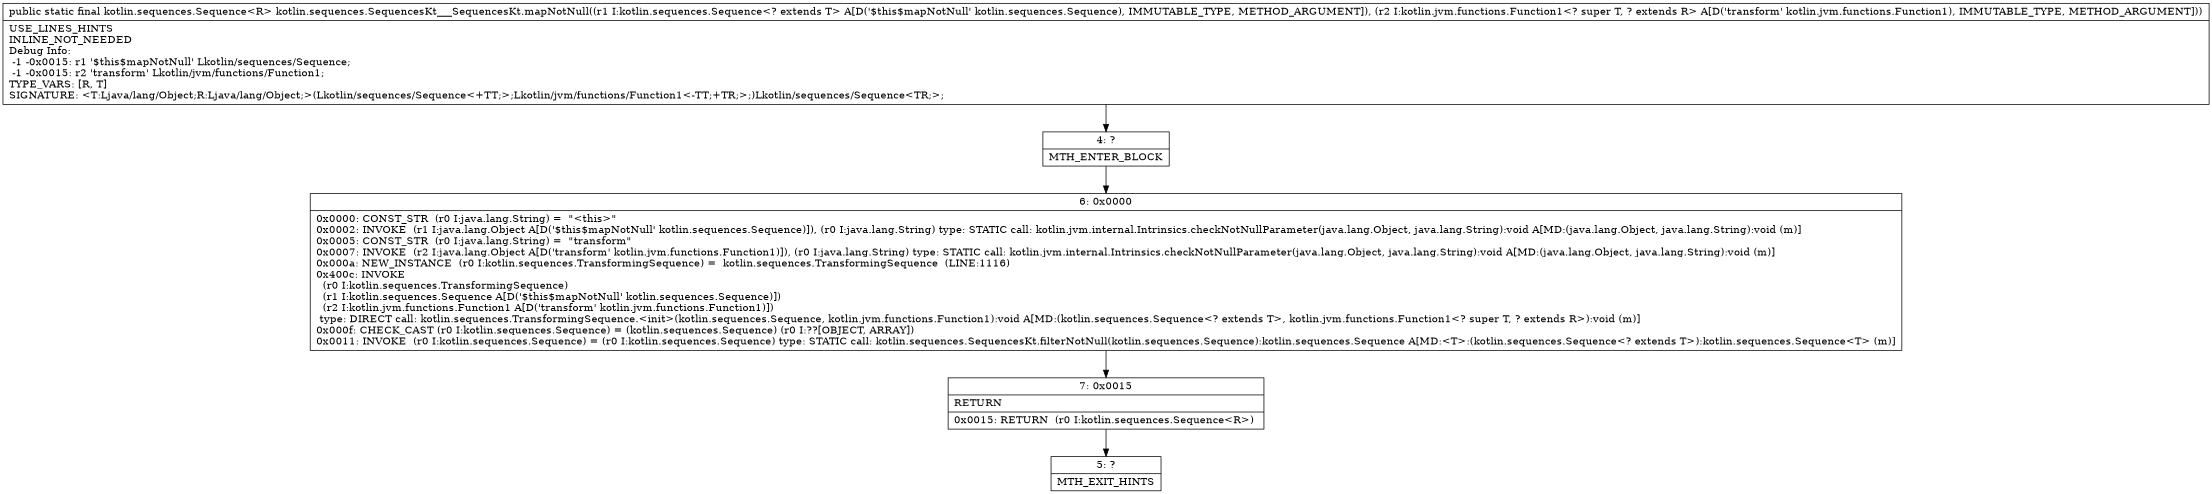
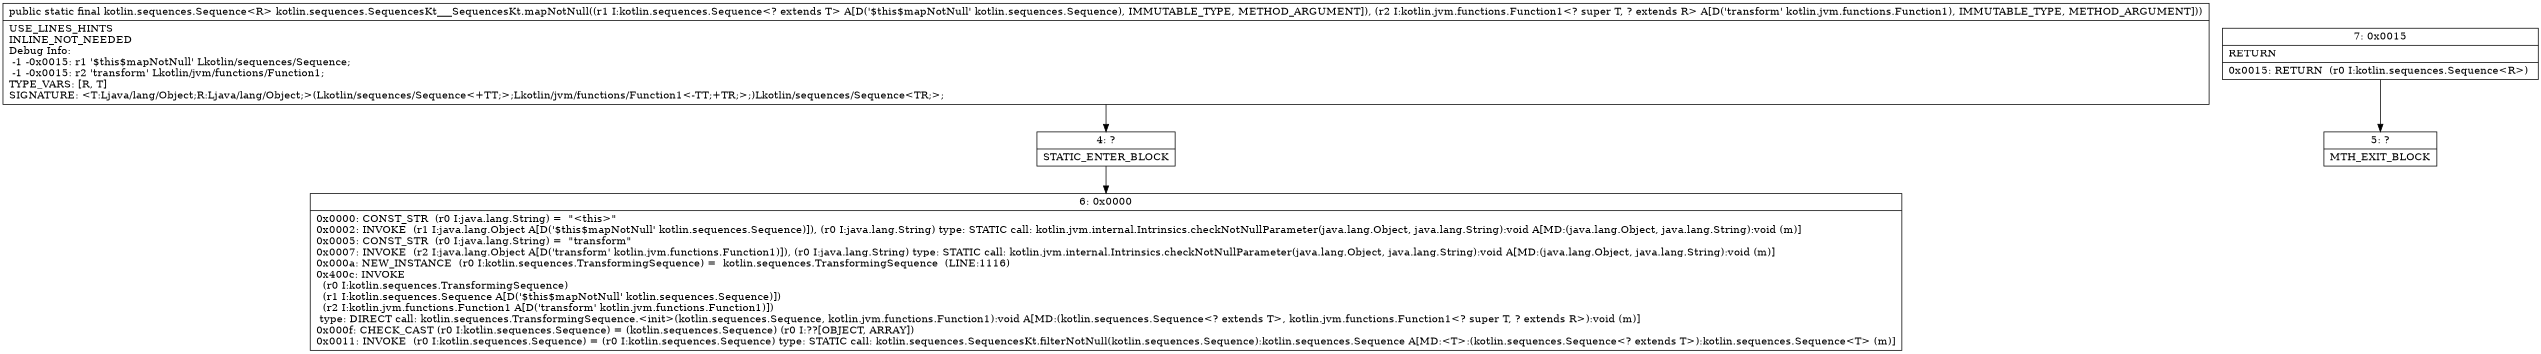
(1106, 157) -> (1106, 157)
(1106, 360) -> none
(1106, 482) -> (2380, 157)
